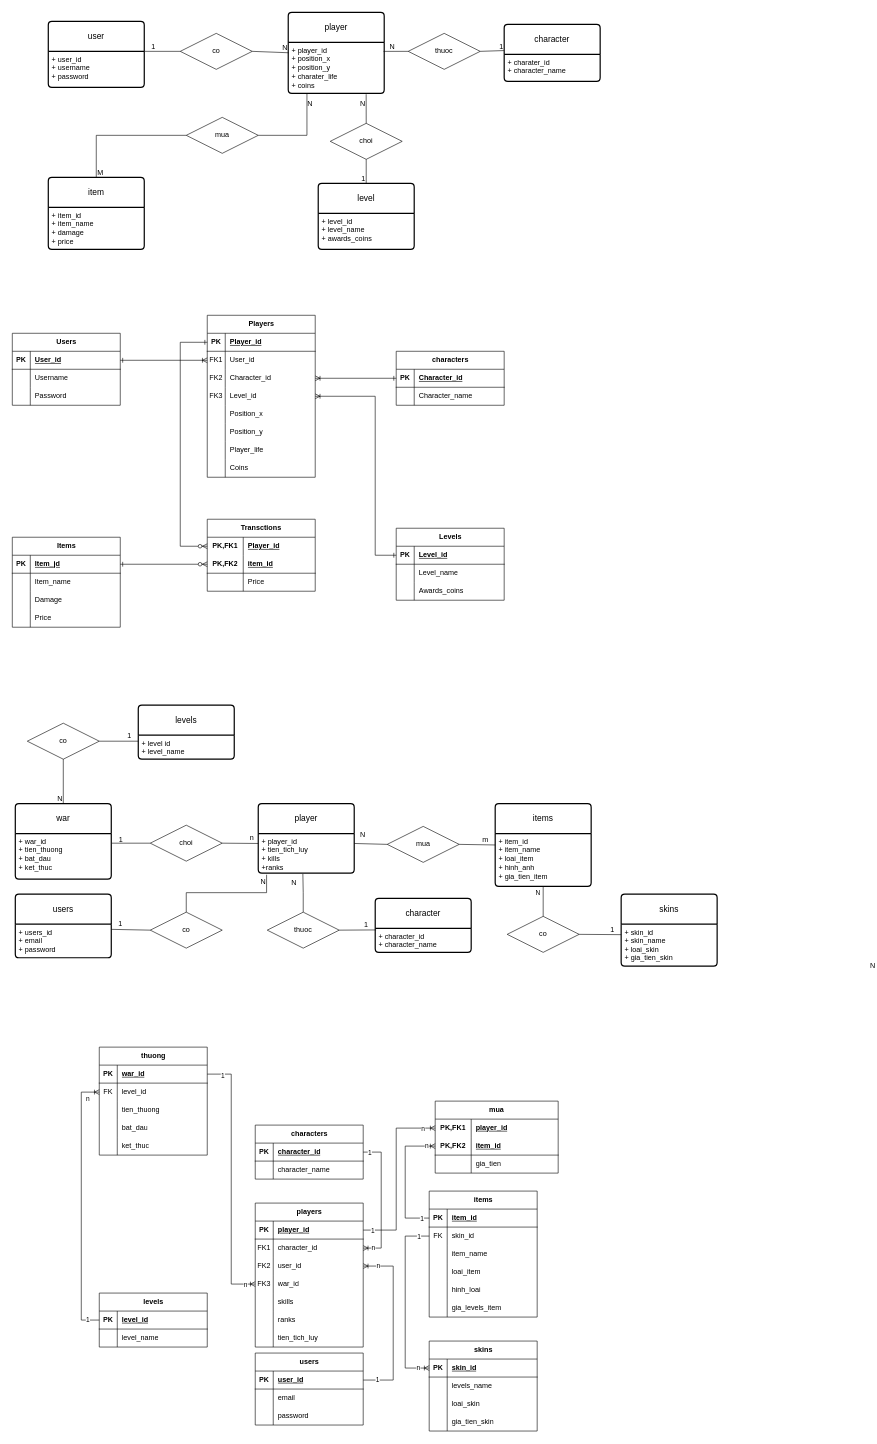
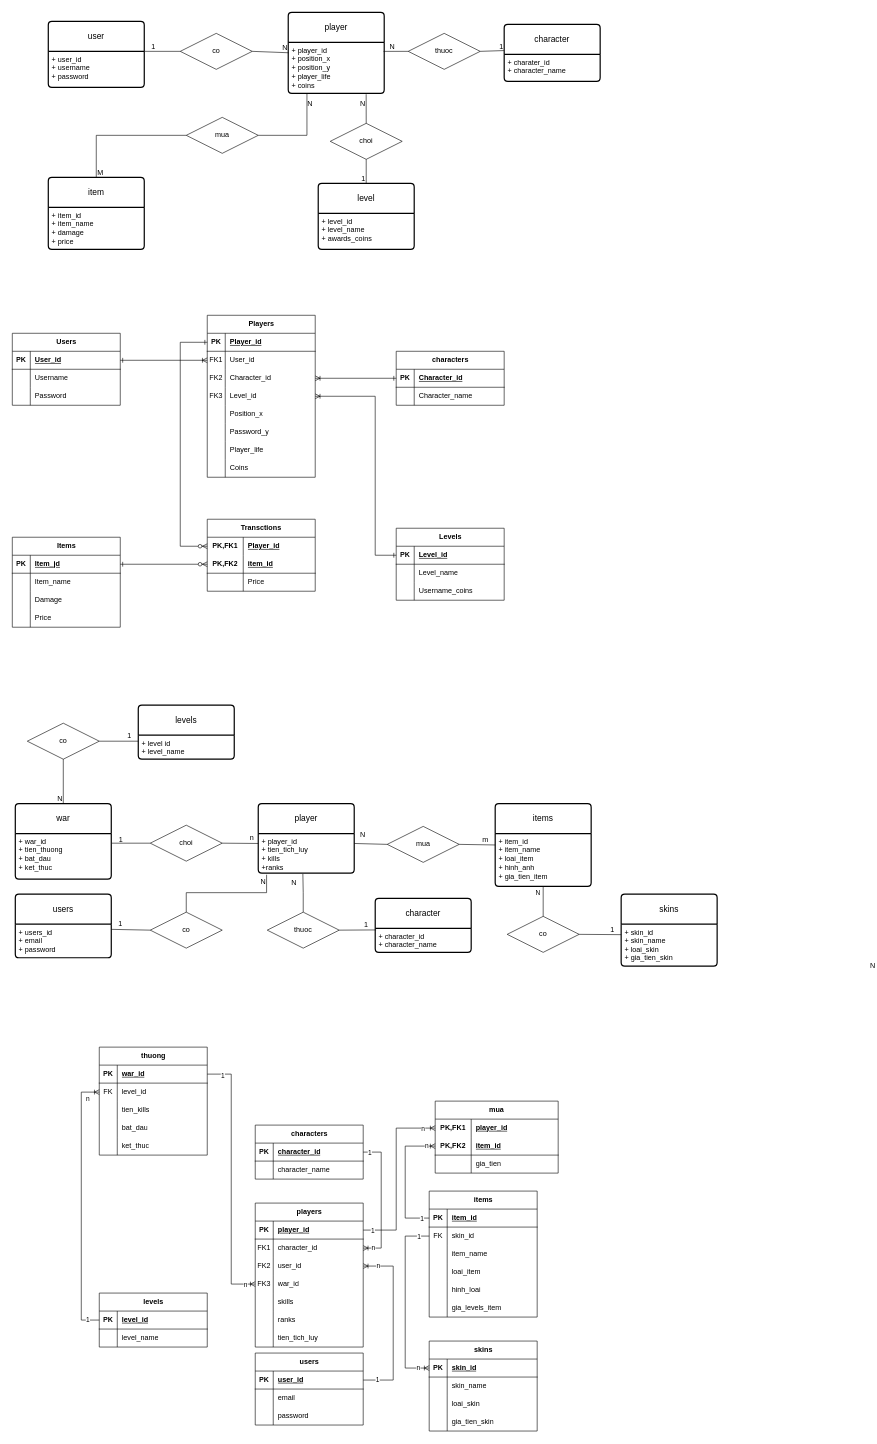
(319, 68) -> (314, 68)
(248, 432) -> (250, 432)
(442, 591) -> (446, 591)
(143, 1110) -> (139, 1110)
(472, 1386) -> (469, 1386)
